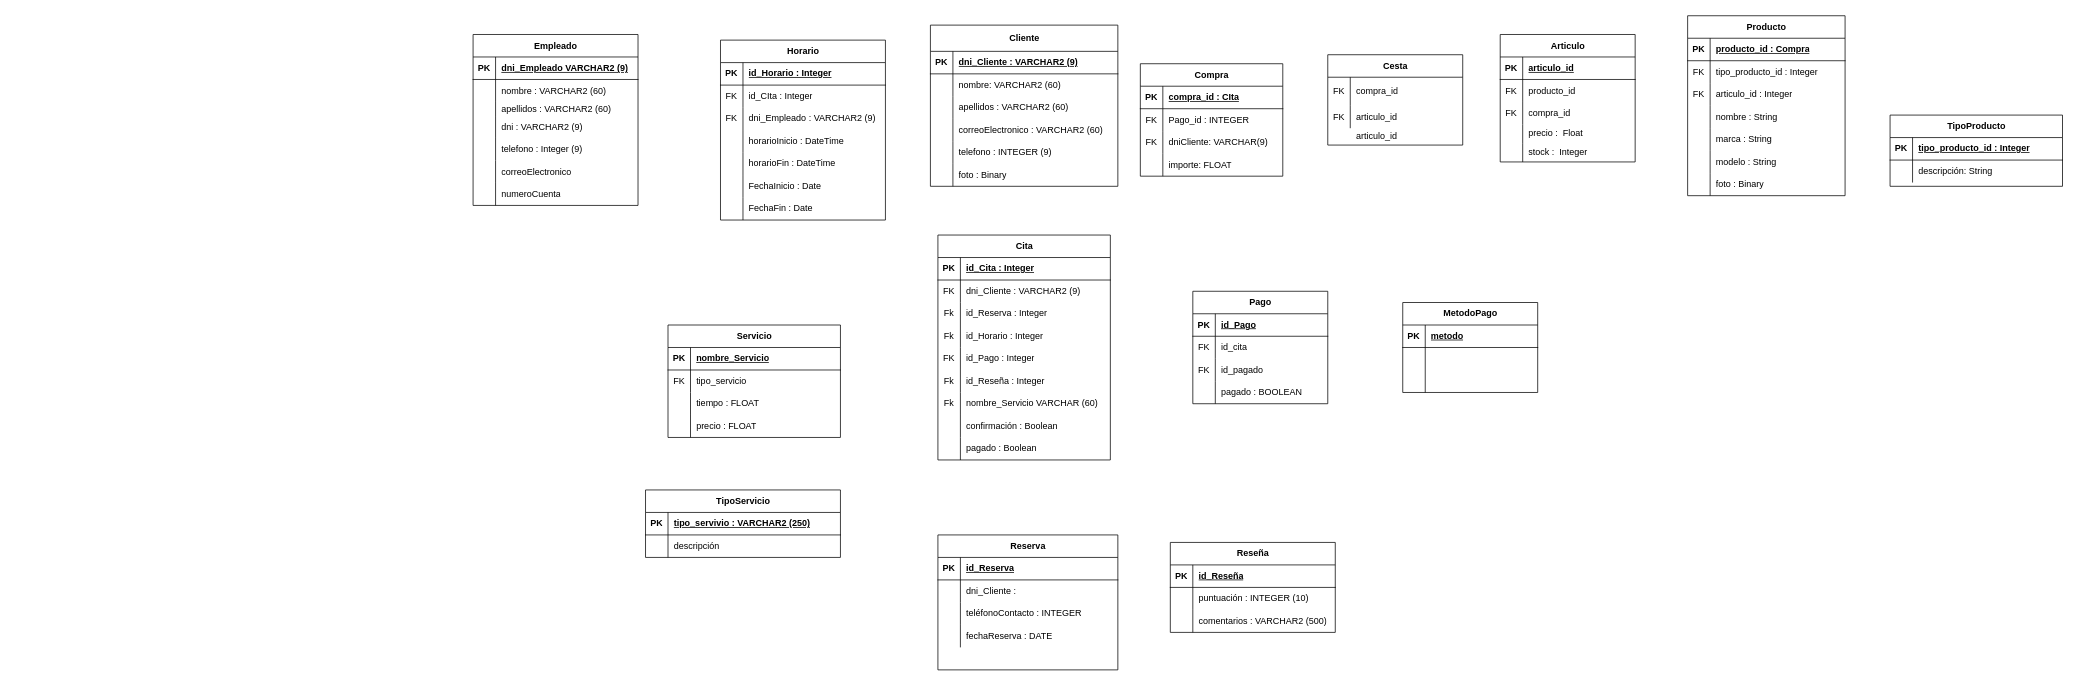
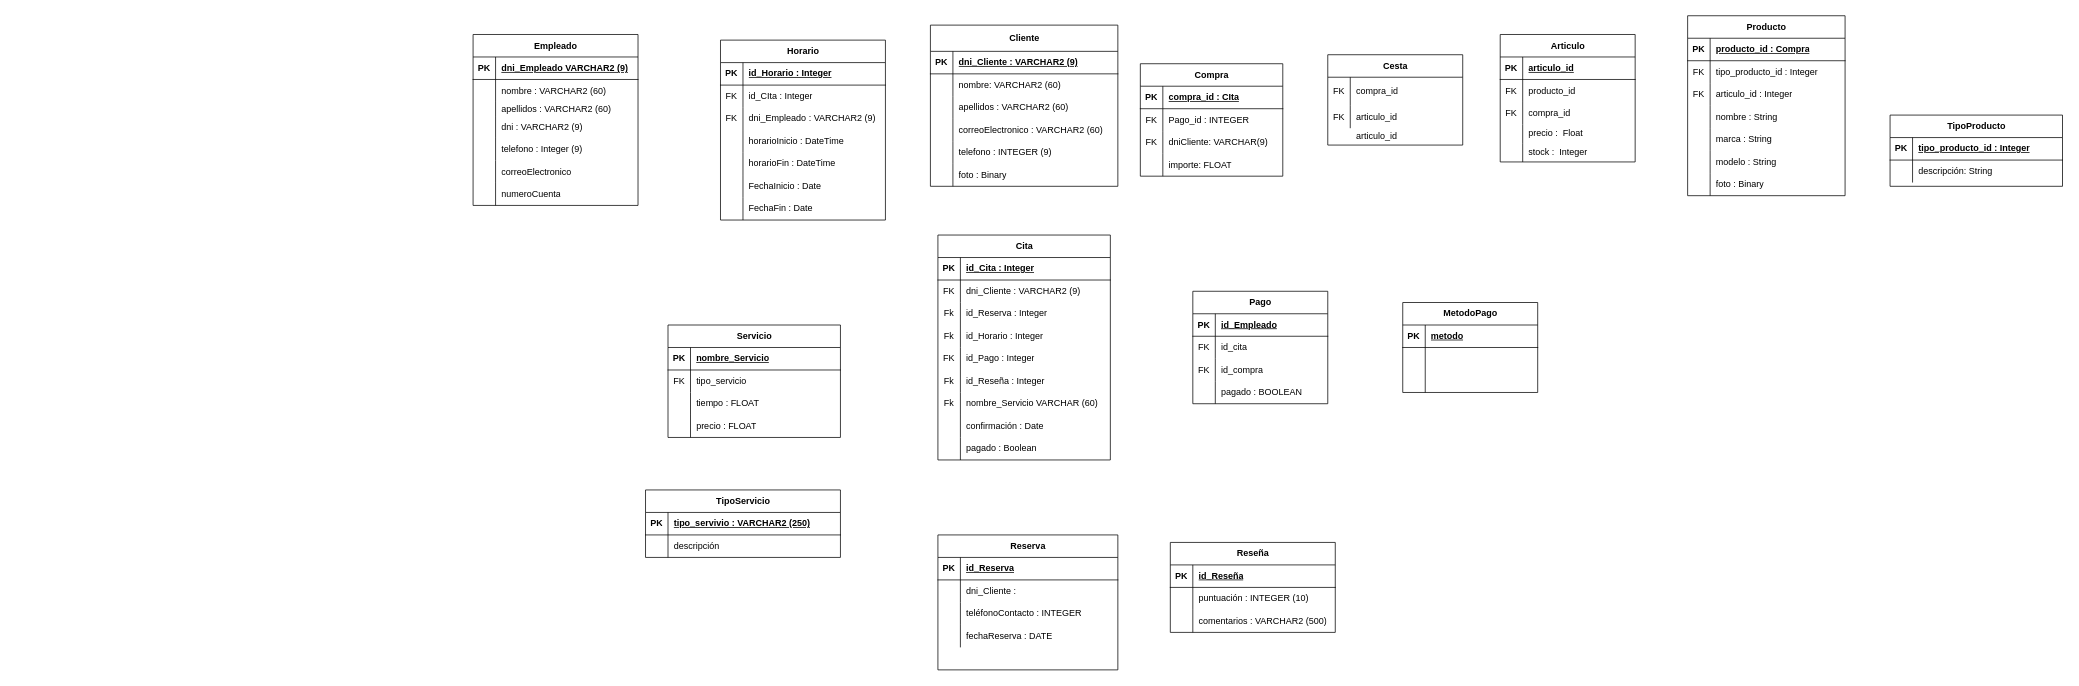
(1238, 325) -> (1247, 325)
(1243, 370) -> (1243, 370)
(1015, 426) -> (1008, 426)
